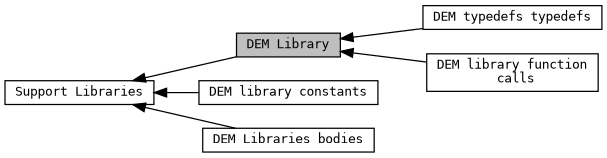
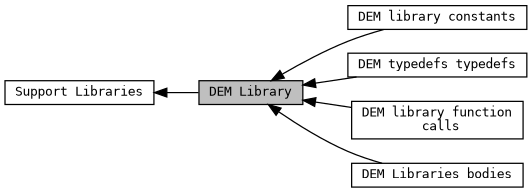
(183, 93) -> (332, 48)
(190, 118) -> (328, 142)
